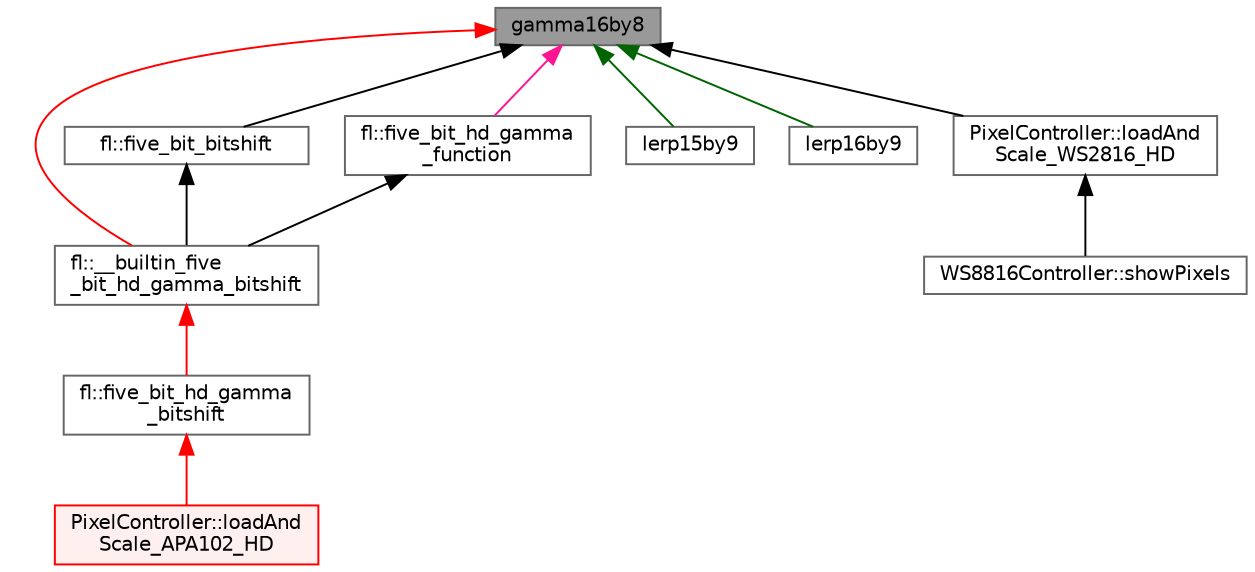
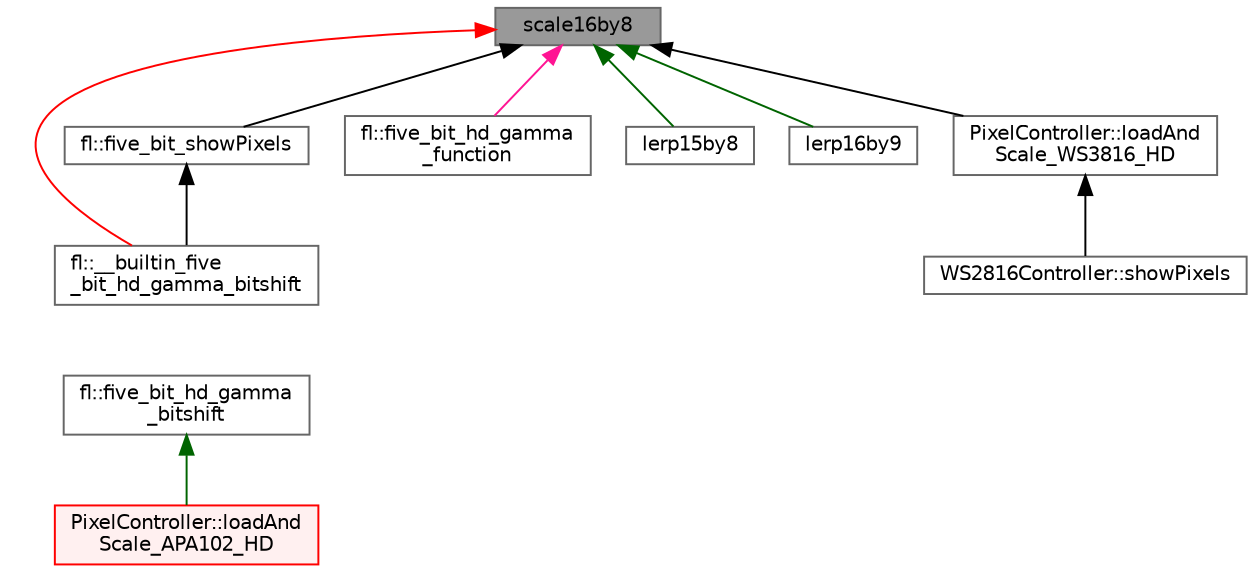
(578, 27) -> (578, 27)
(187, 146) -> (187, 146)
(690, 146) -> (690, 146)
(1085, 146) -> (1085, 146)
(318, 215) -> none
(1085, 275) -> (1085, 275)
(187, 350) -> none
(187, 480) -> (187, 480)
